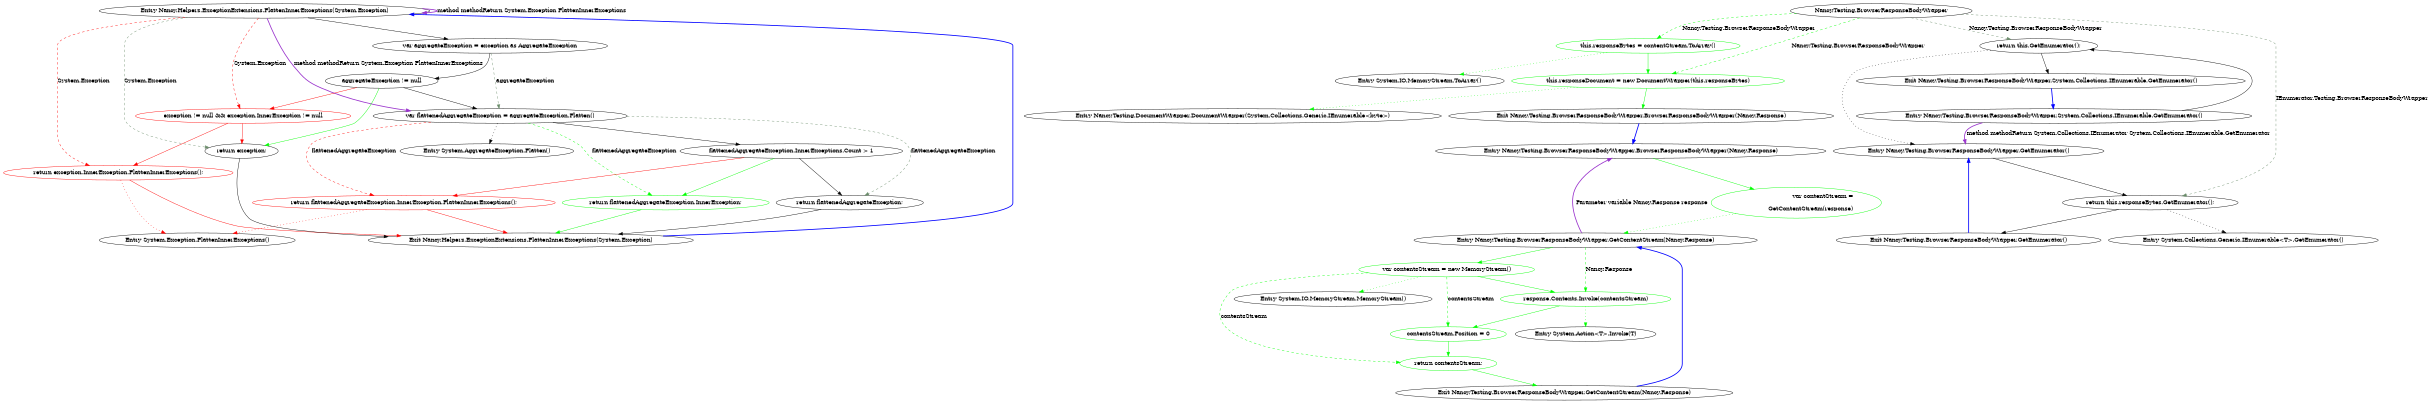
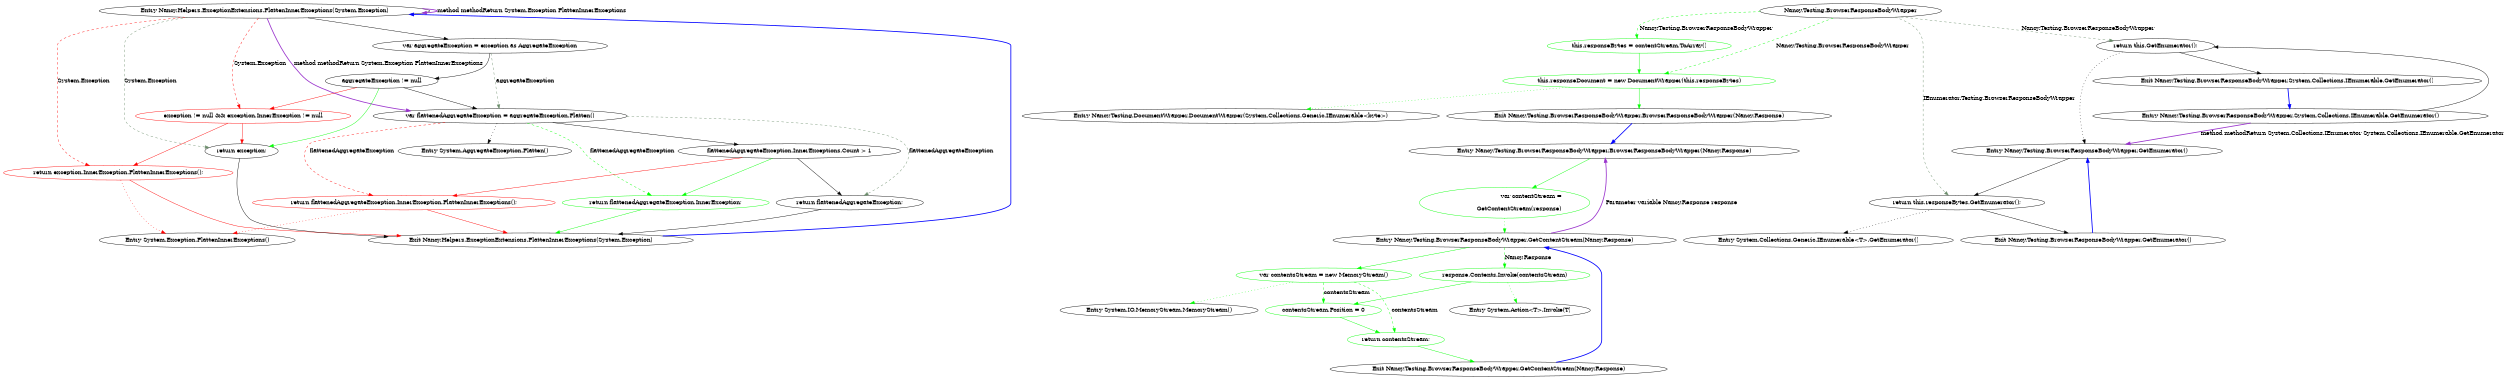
(1420, 81) -> none
(1514, 284) -> none
